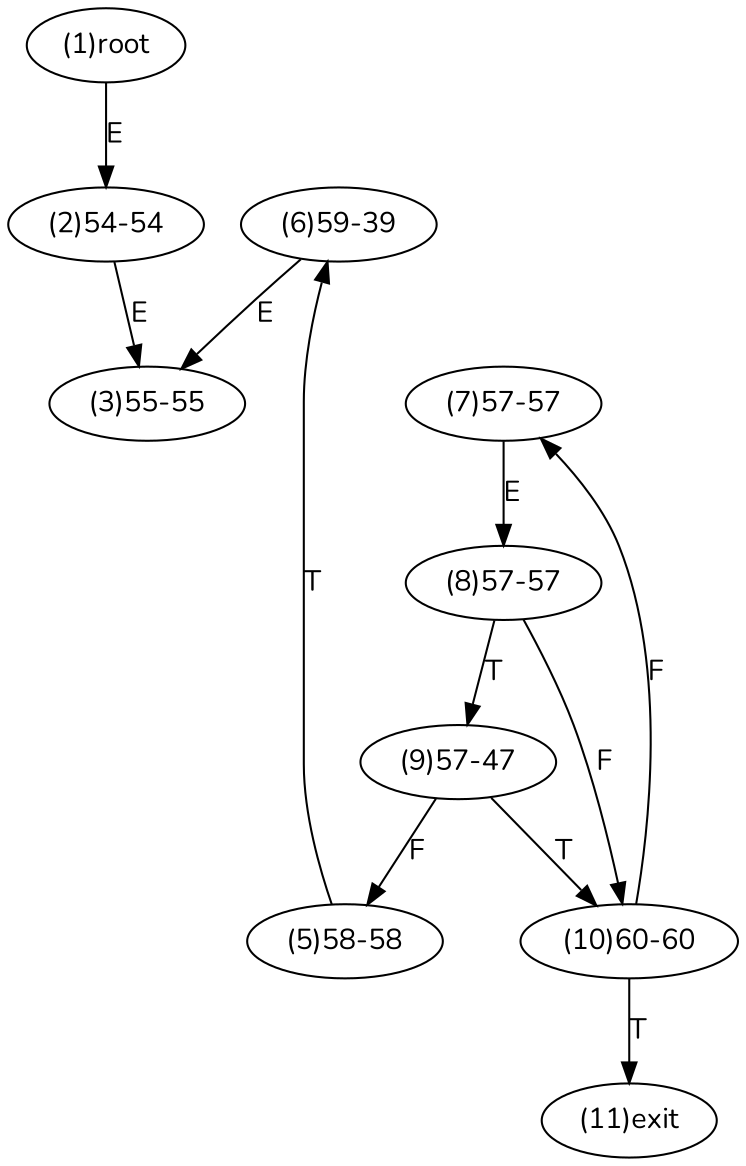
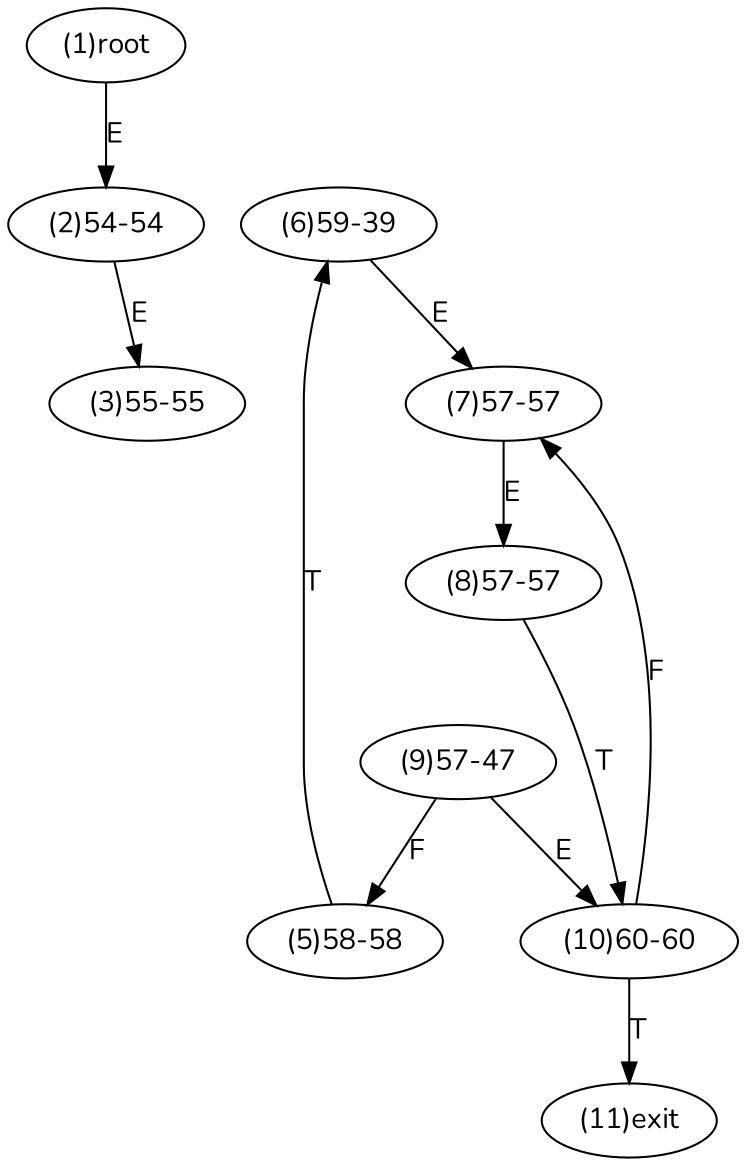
(248, 306) -> (414, 306)
(484, 662) -> none
(605, 762) -> (605, 762)
(564, 852) -> (564, 852)
